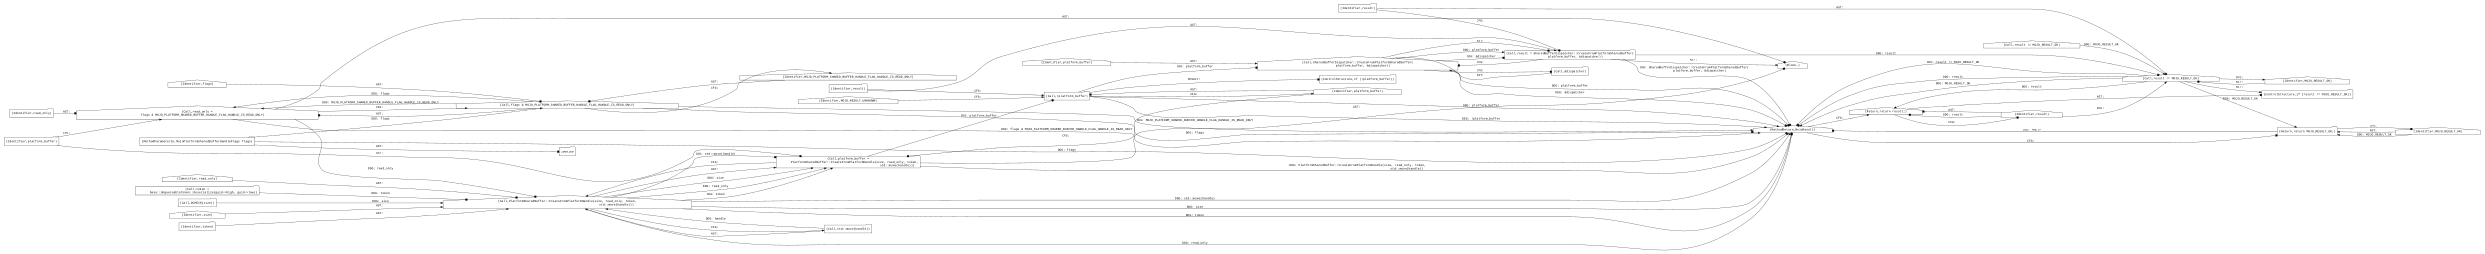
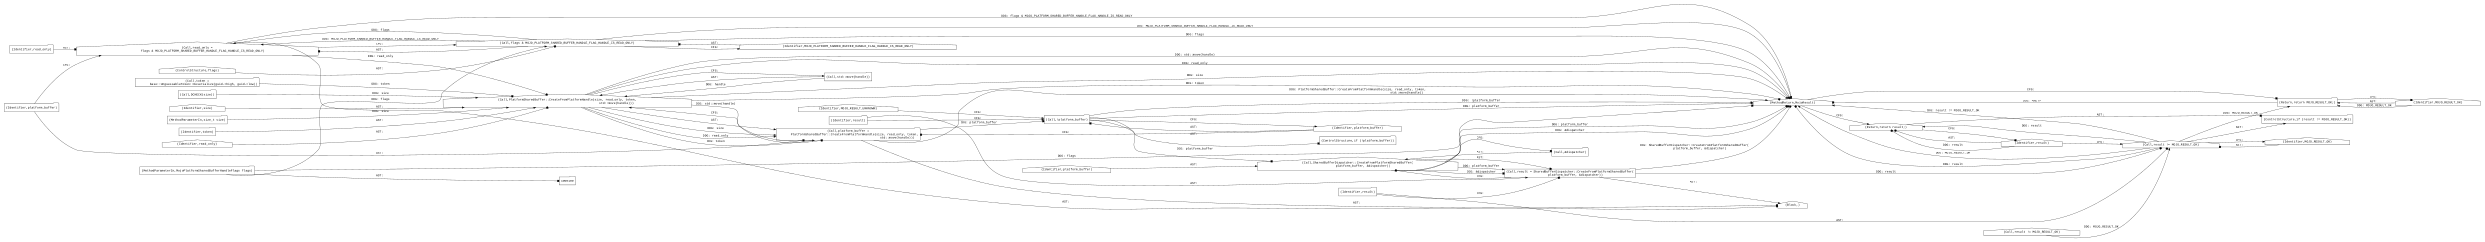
(1195, 79) -> (1195, 134)
(197, 84) -> (197, 70)
none -> (197, 120)
